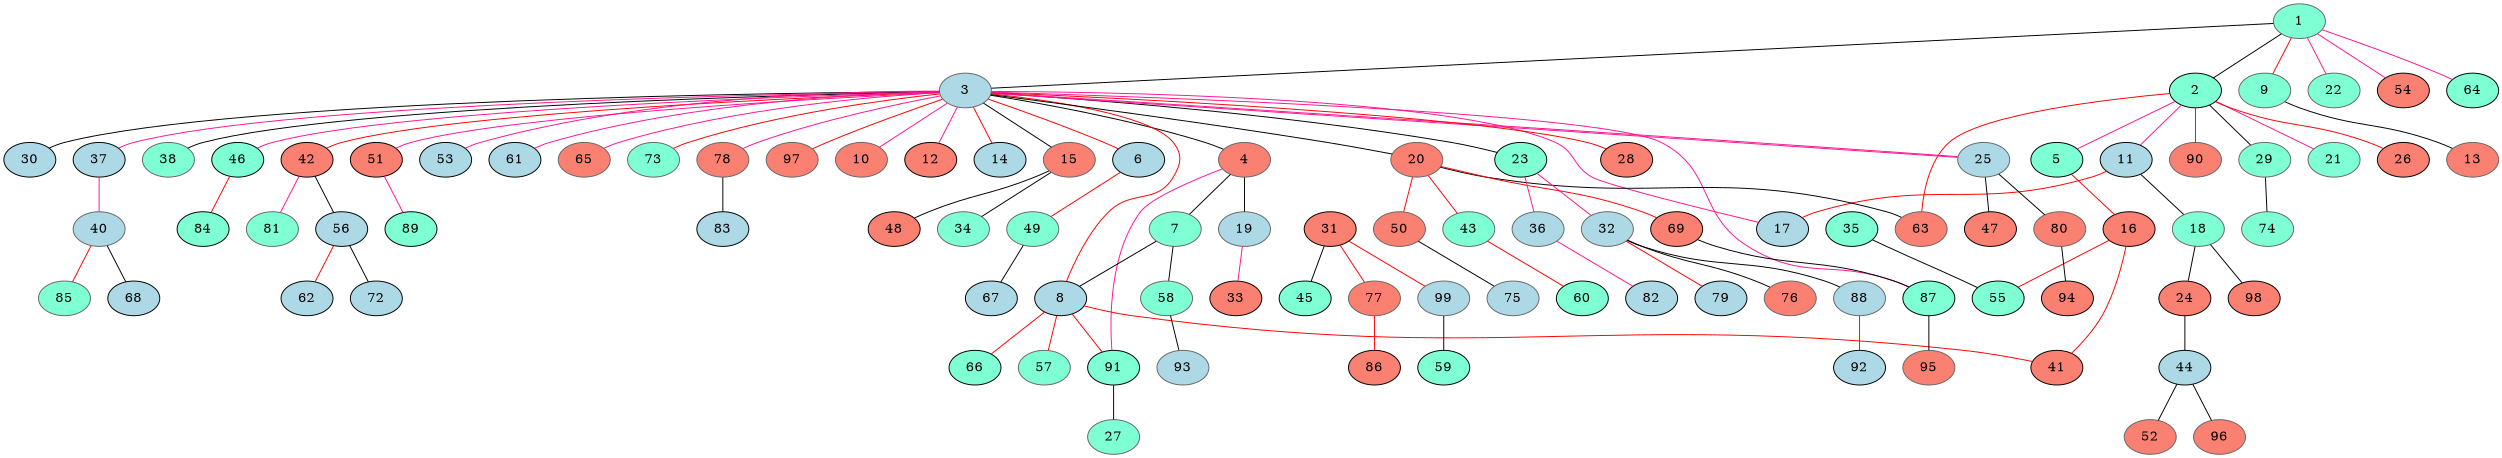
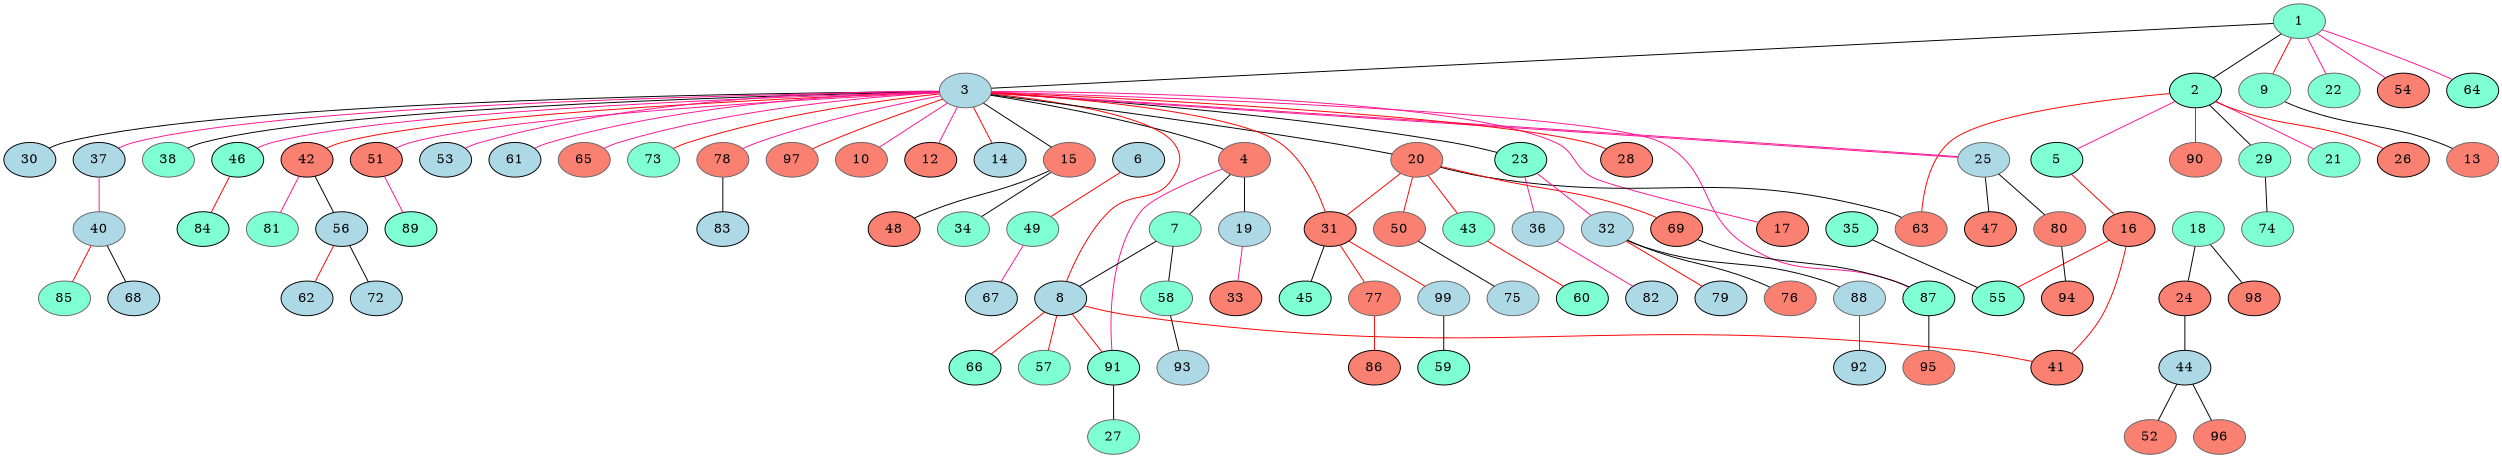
(1054, 123) -> (1198, 116)
(2126, 160) -> none
none -> (1373, 194)
(1783, 229) -> (1783, 229)
(1012, 264) -> (1012, 264)
